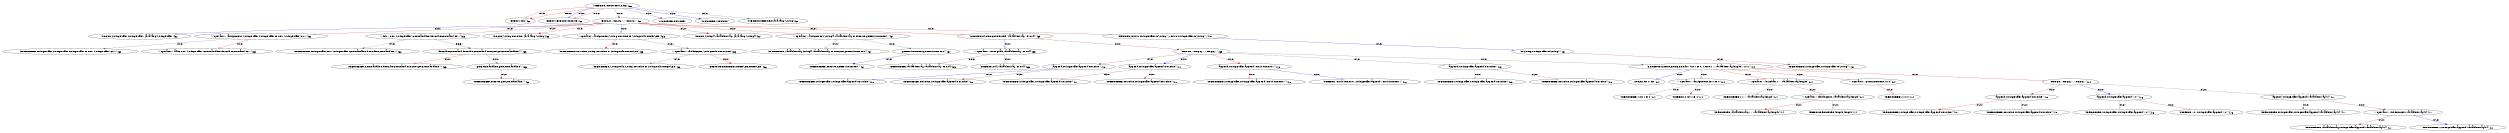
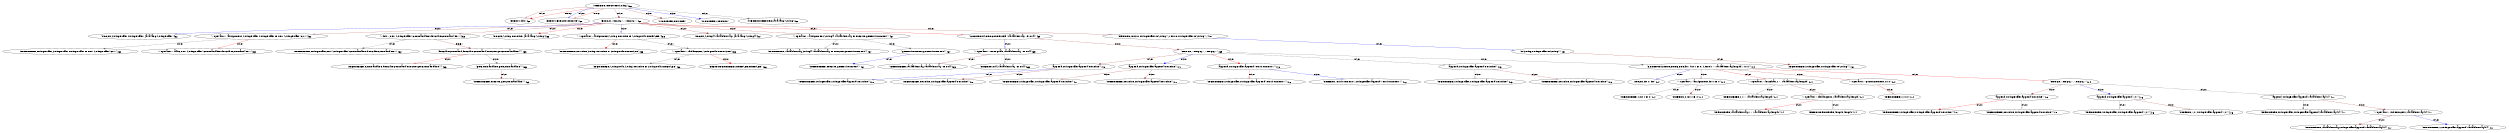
(972, 59) -> (972, 59)
